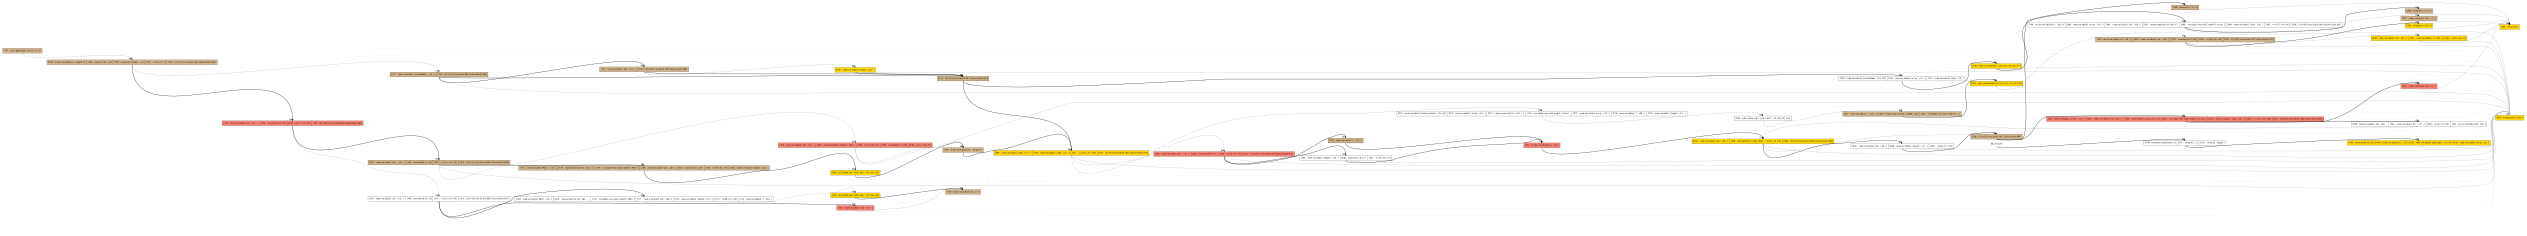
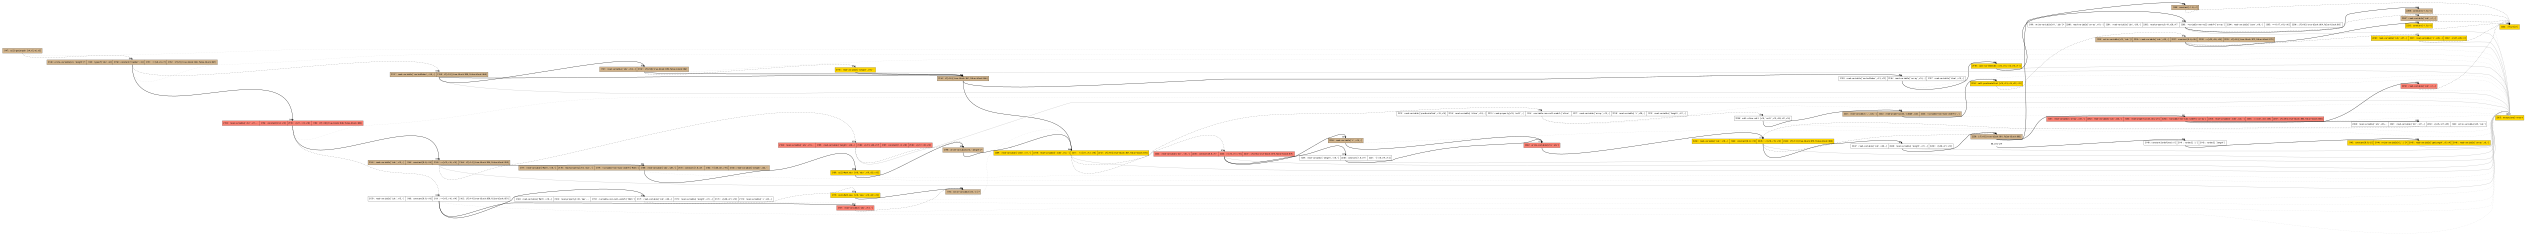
(1829, 113) -> (1829, 113)
